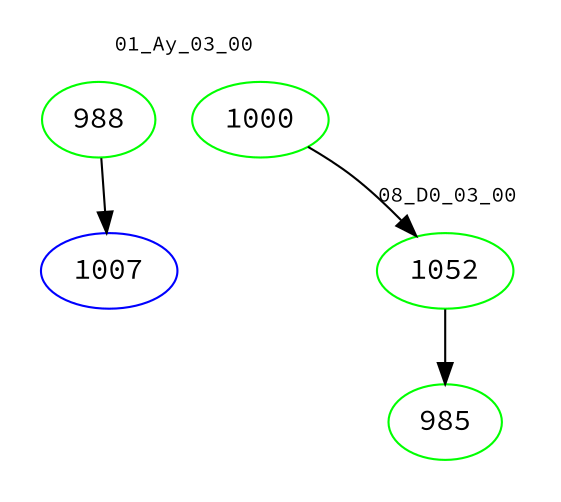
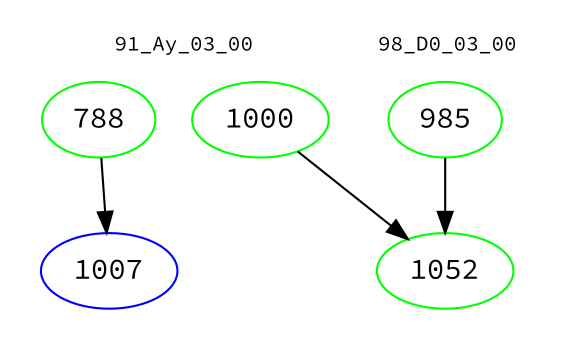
(185, 45) -> (185, 45)
(99, 120) -> (99, 120)
(448, 196) -> (448, 45)
(445, 336) -> (445, 185)
